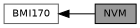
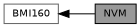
(31, 14) -> (31, 14)
